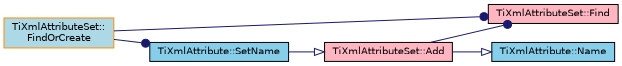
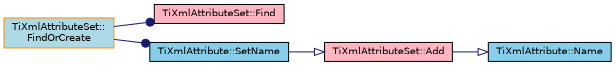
(467, 34) -> none
